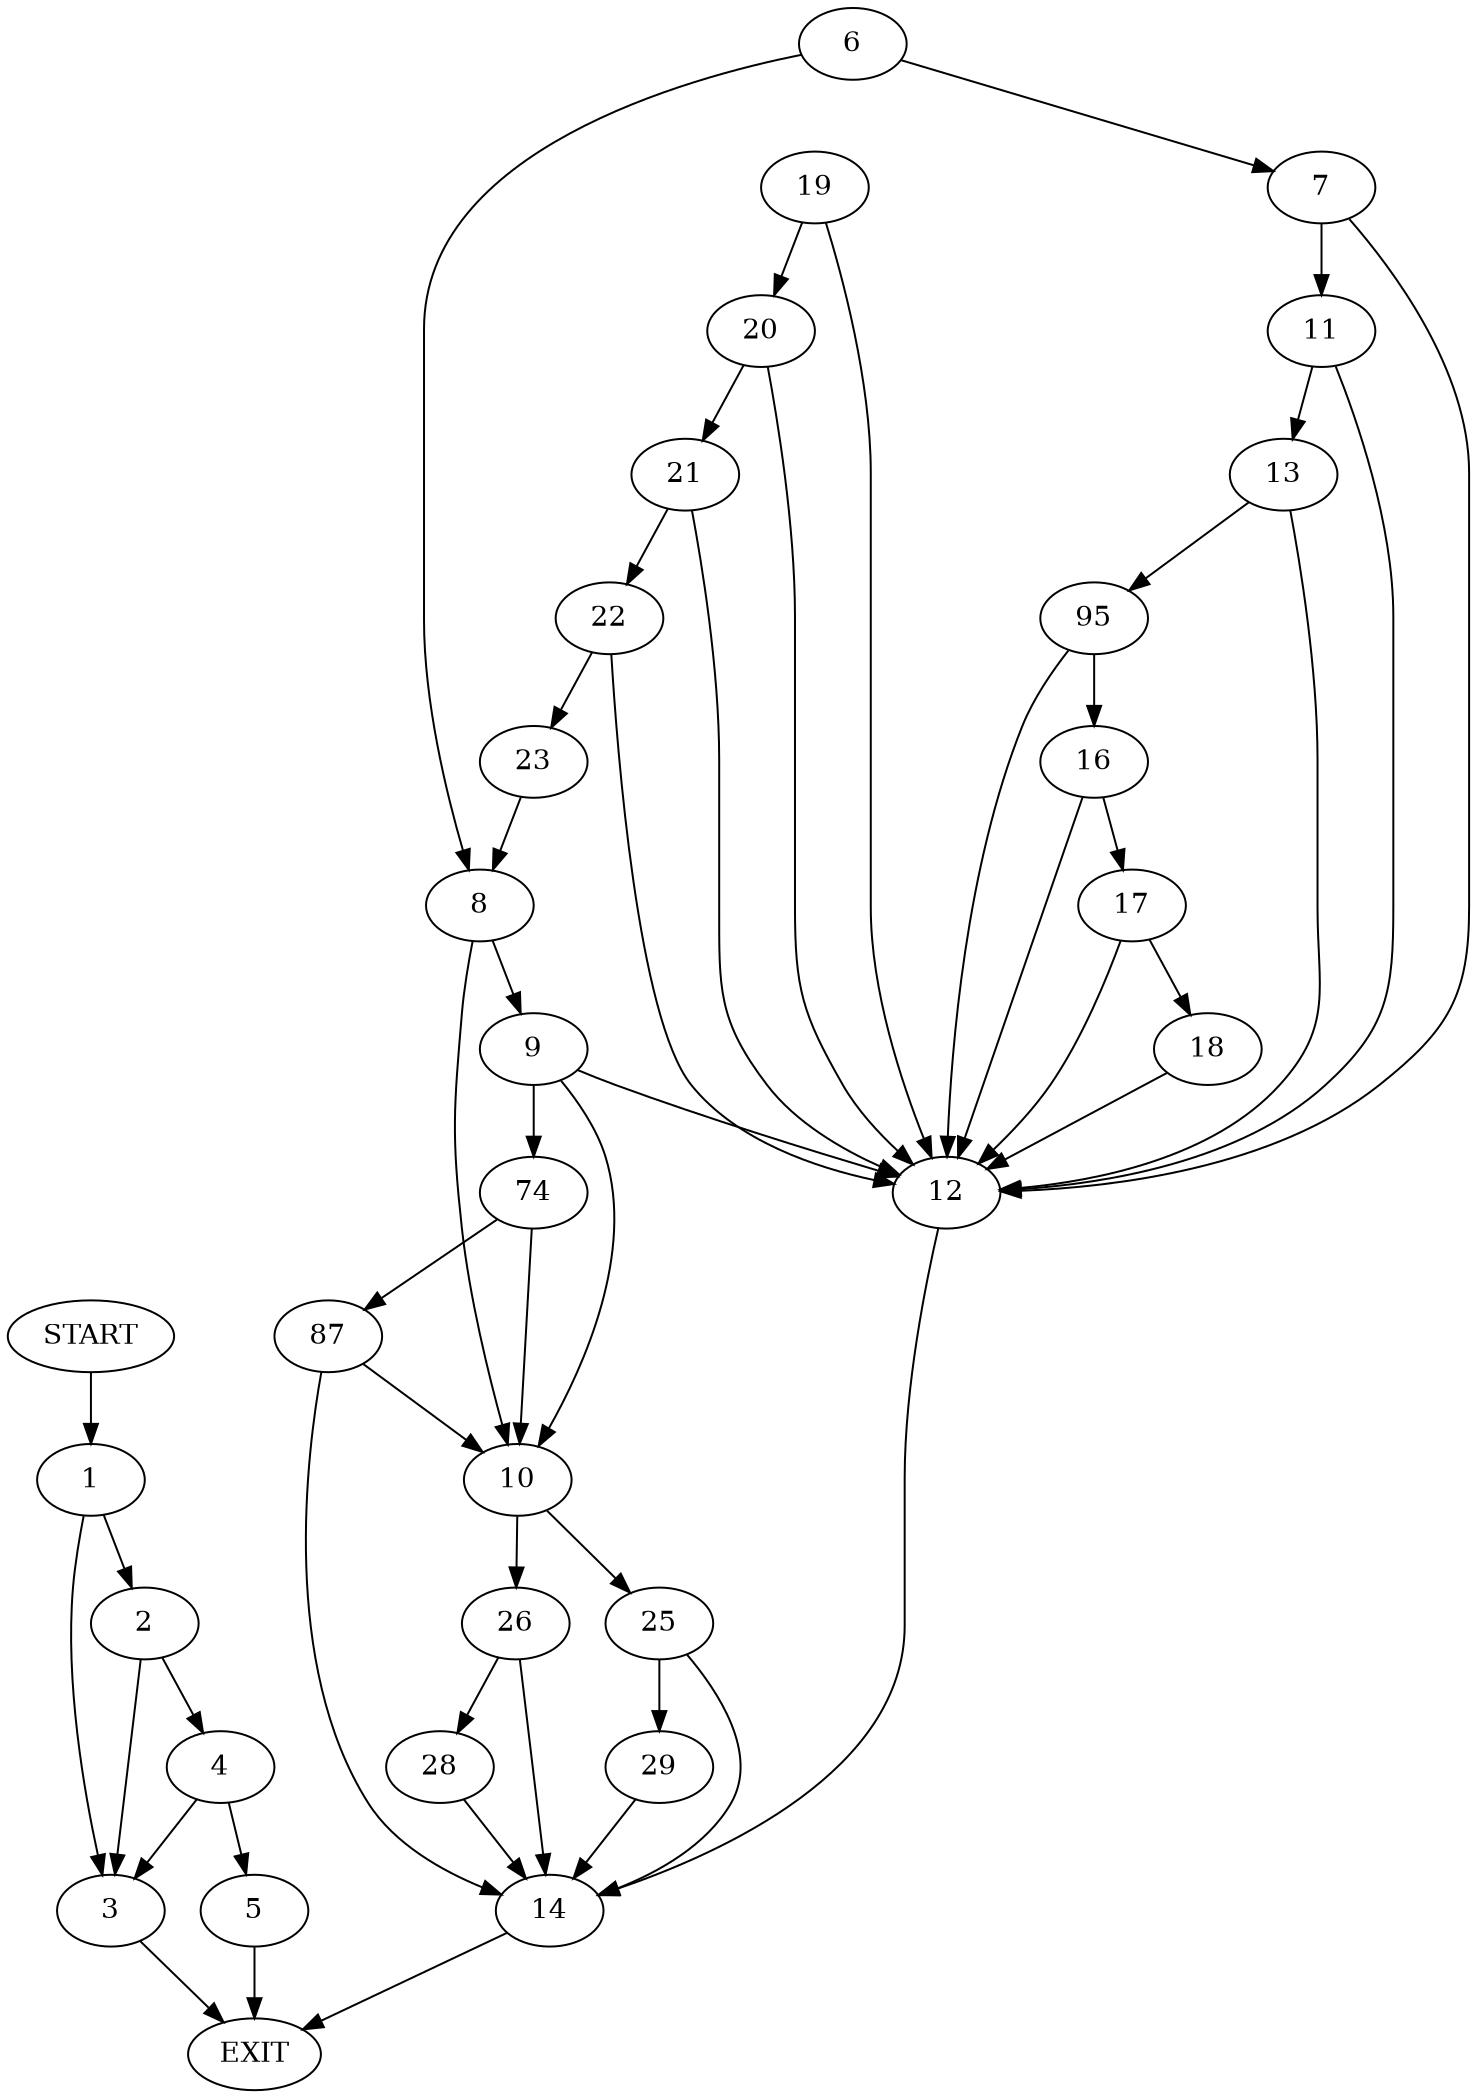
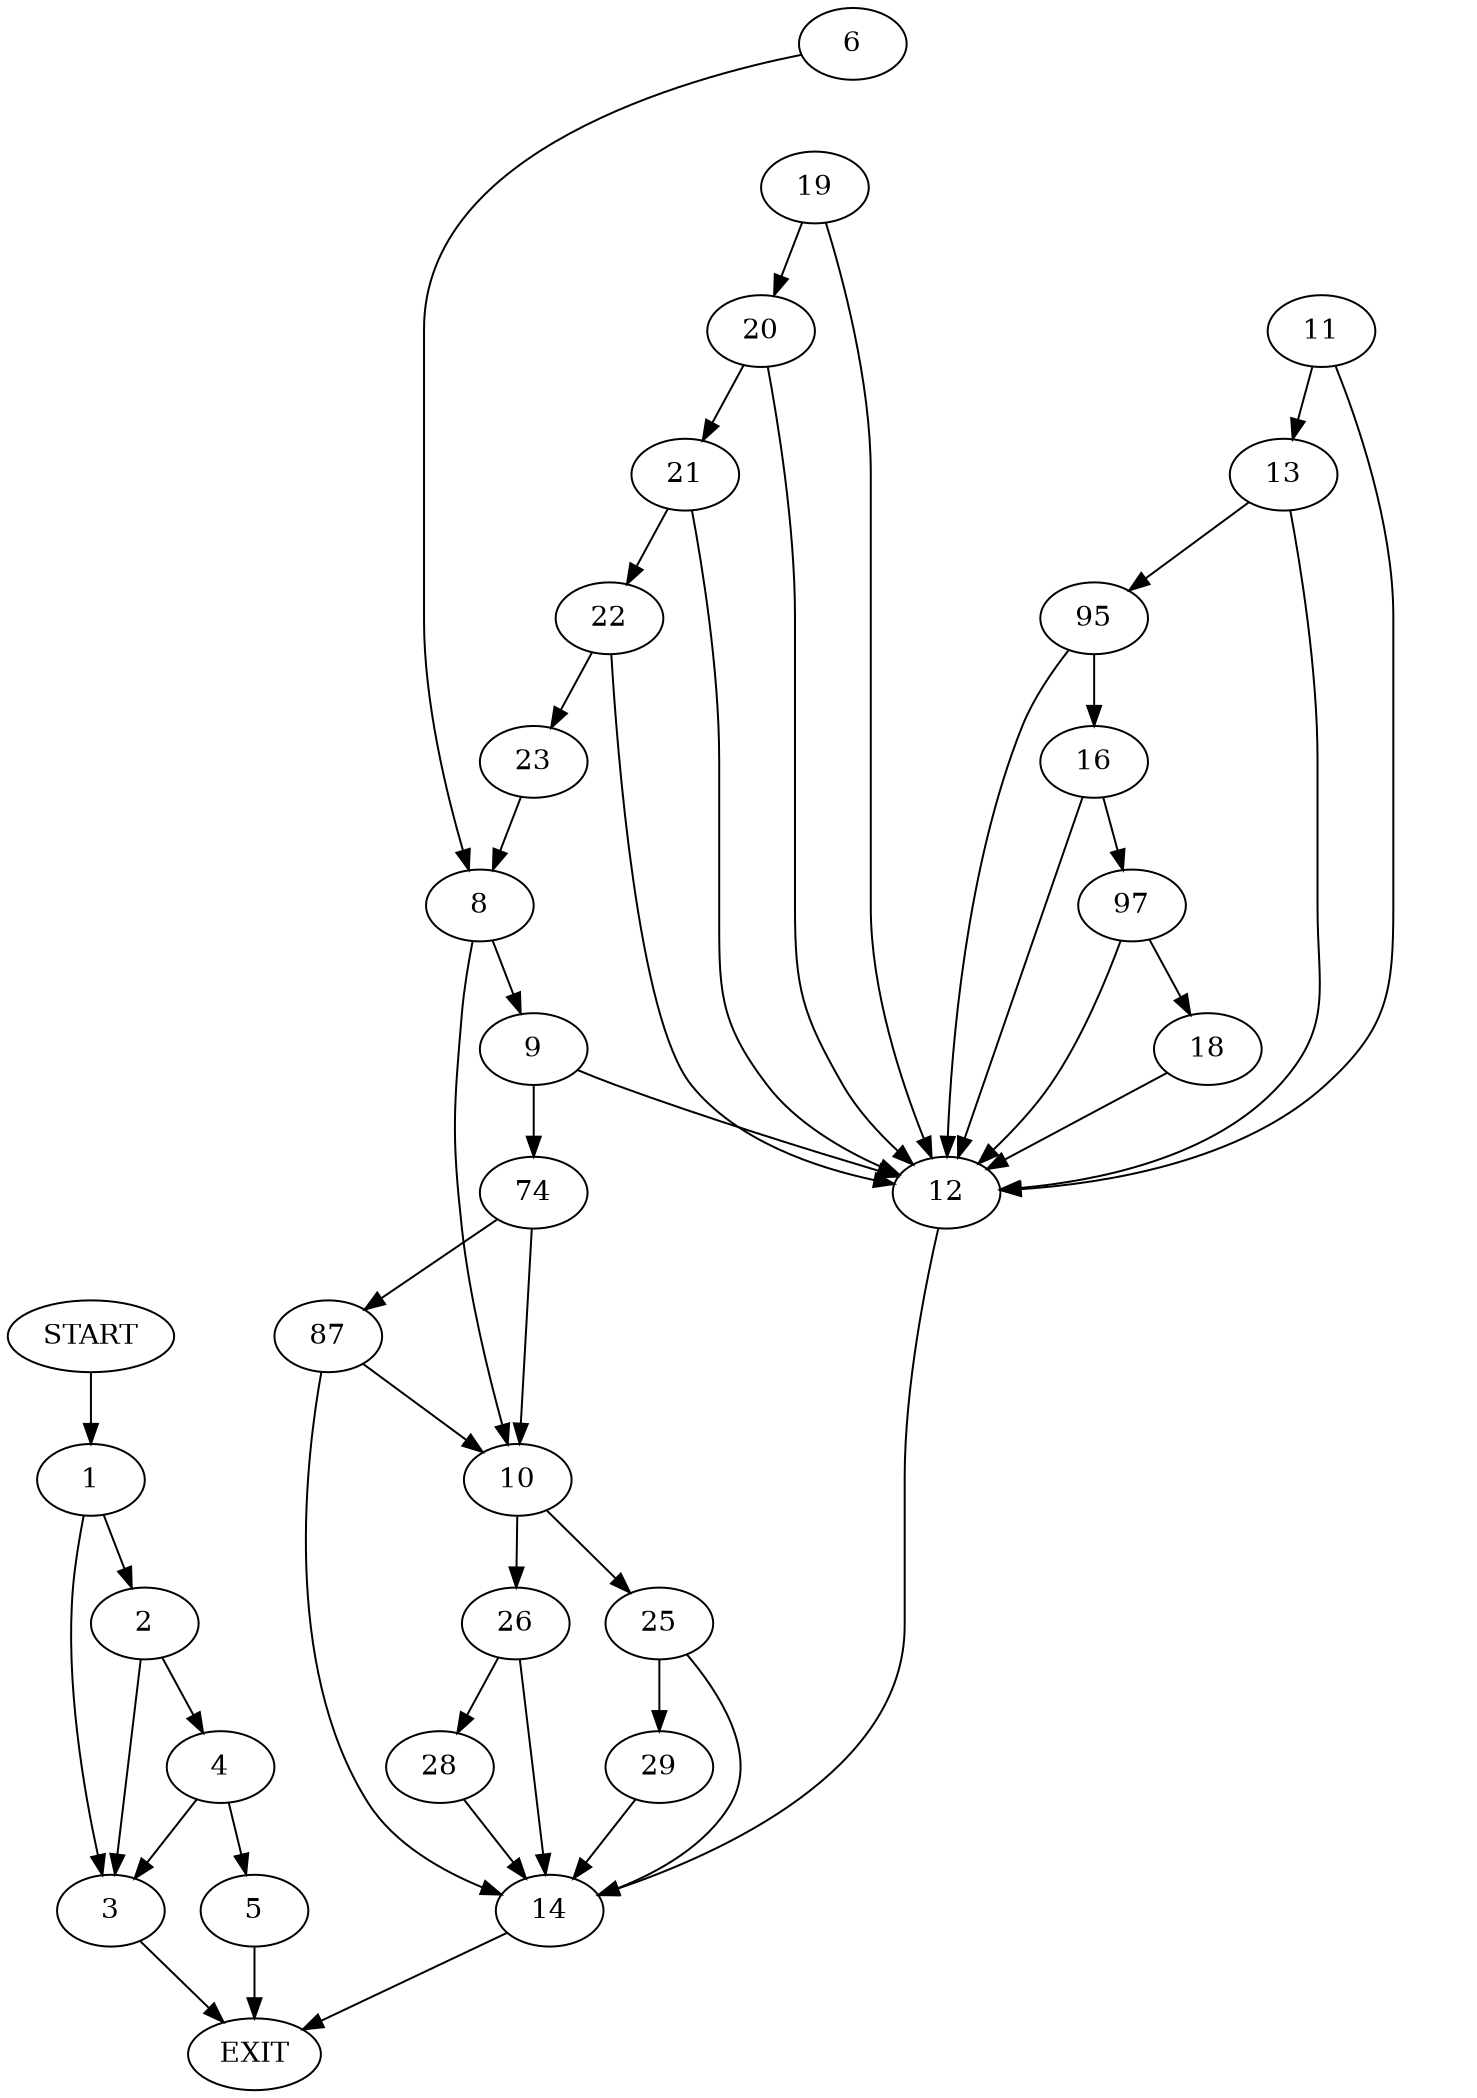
(1322, 187) -> none
(1132, 905) -> (1132, 905)
(611, 1254) -> none
